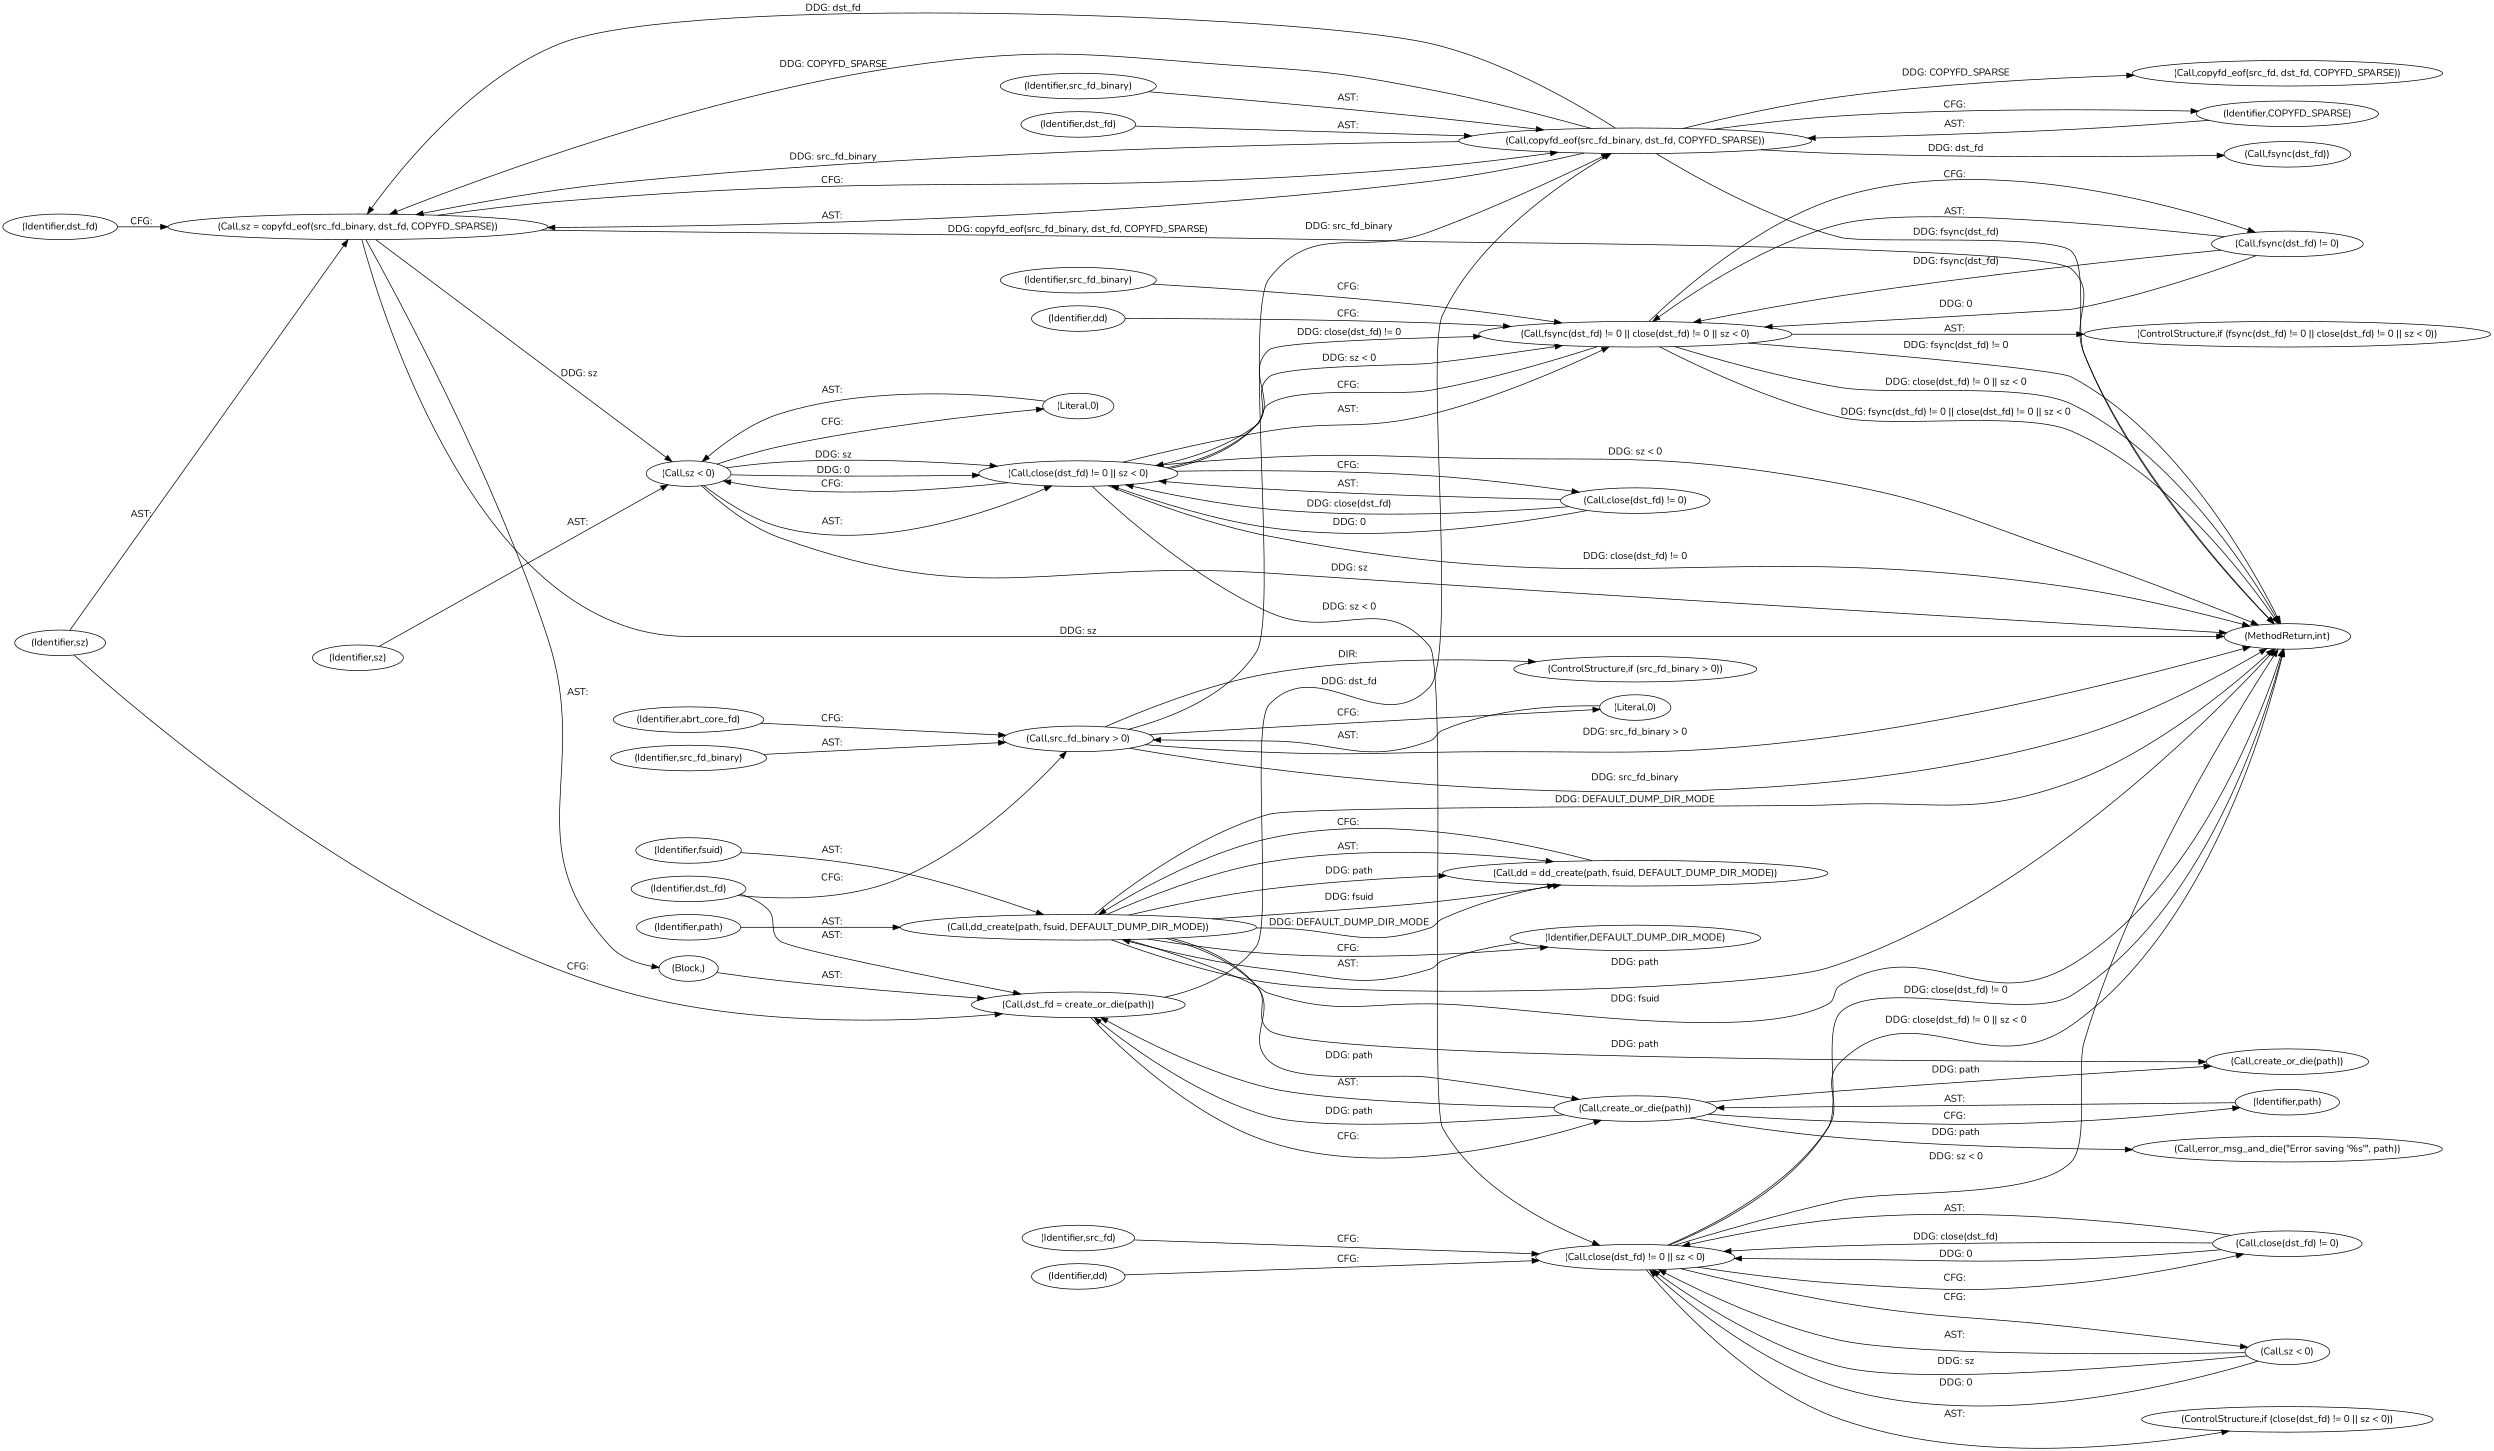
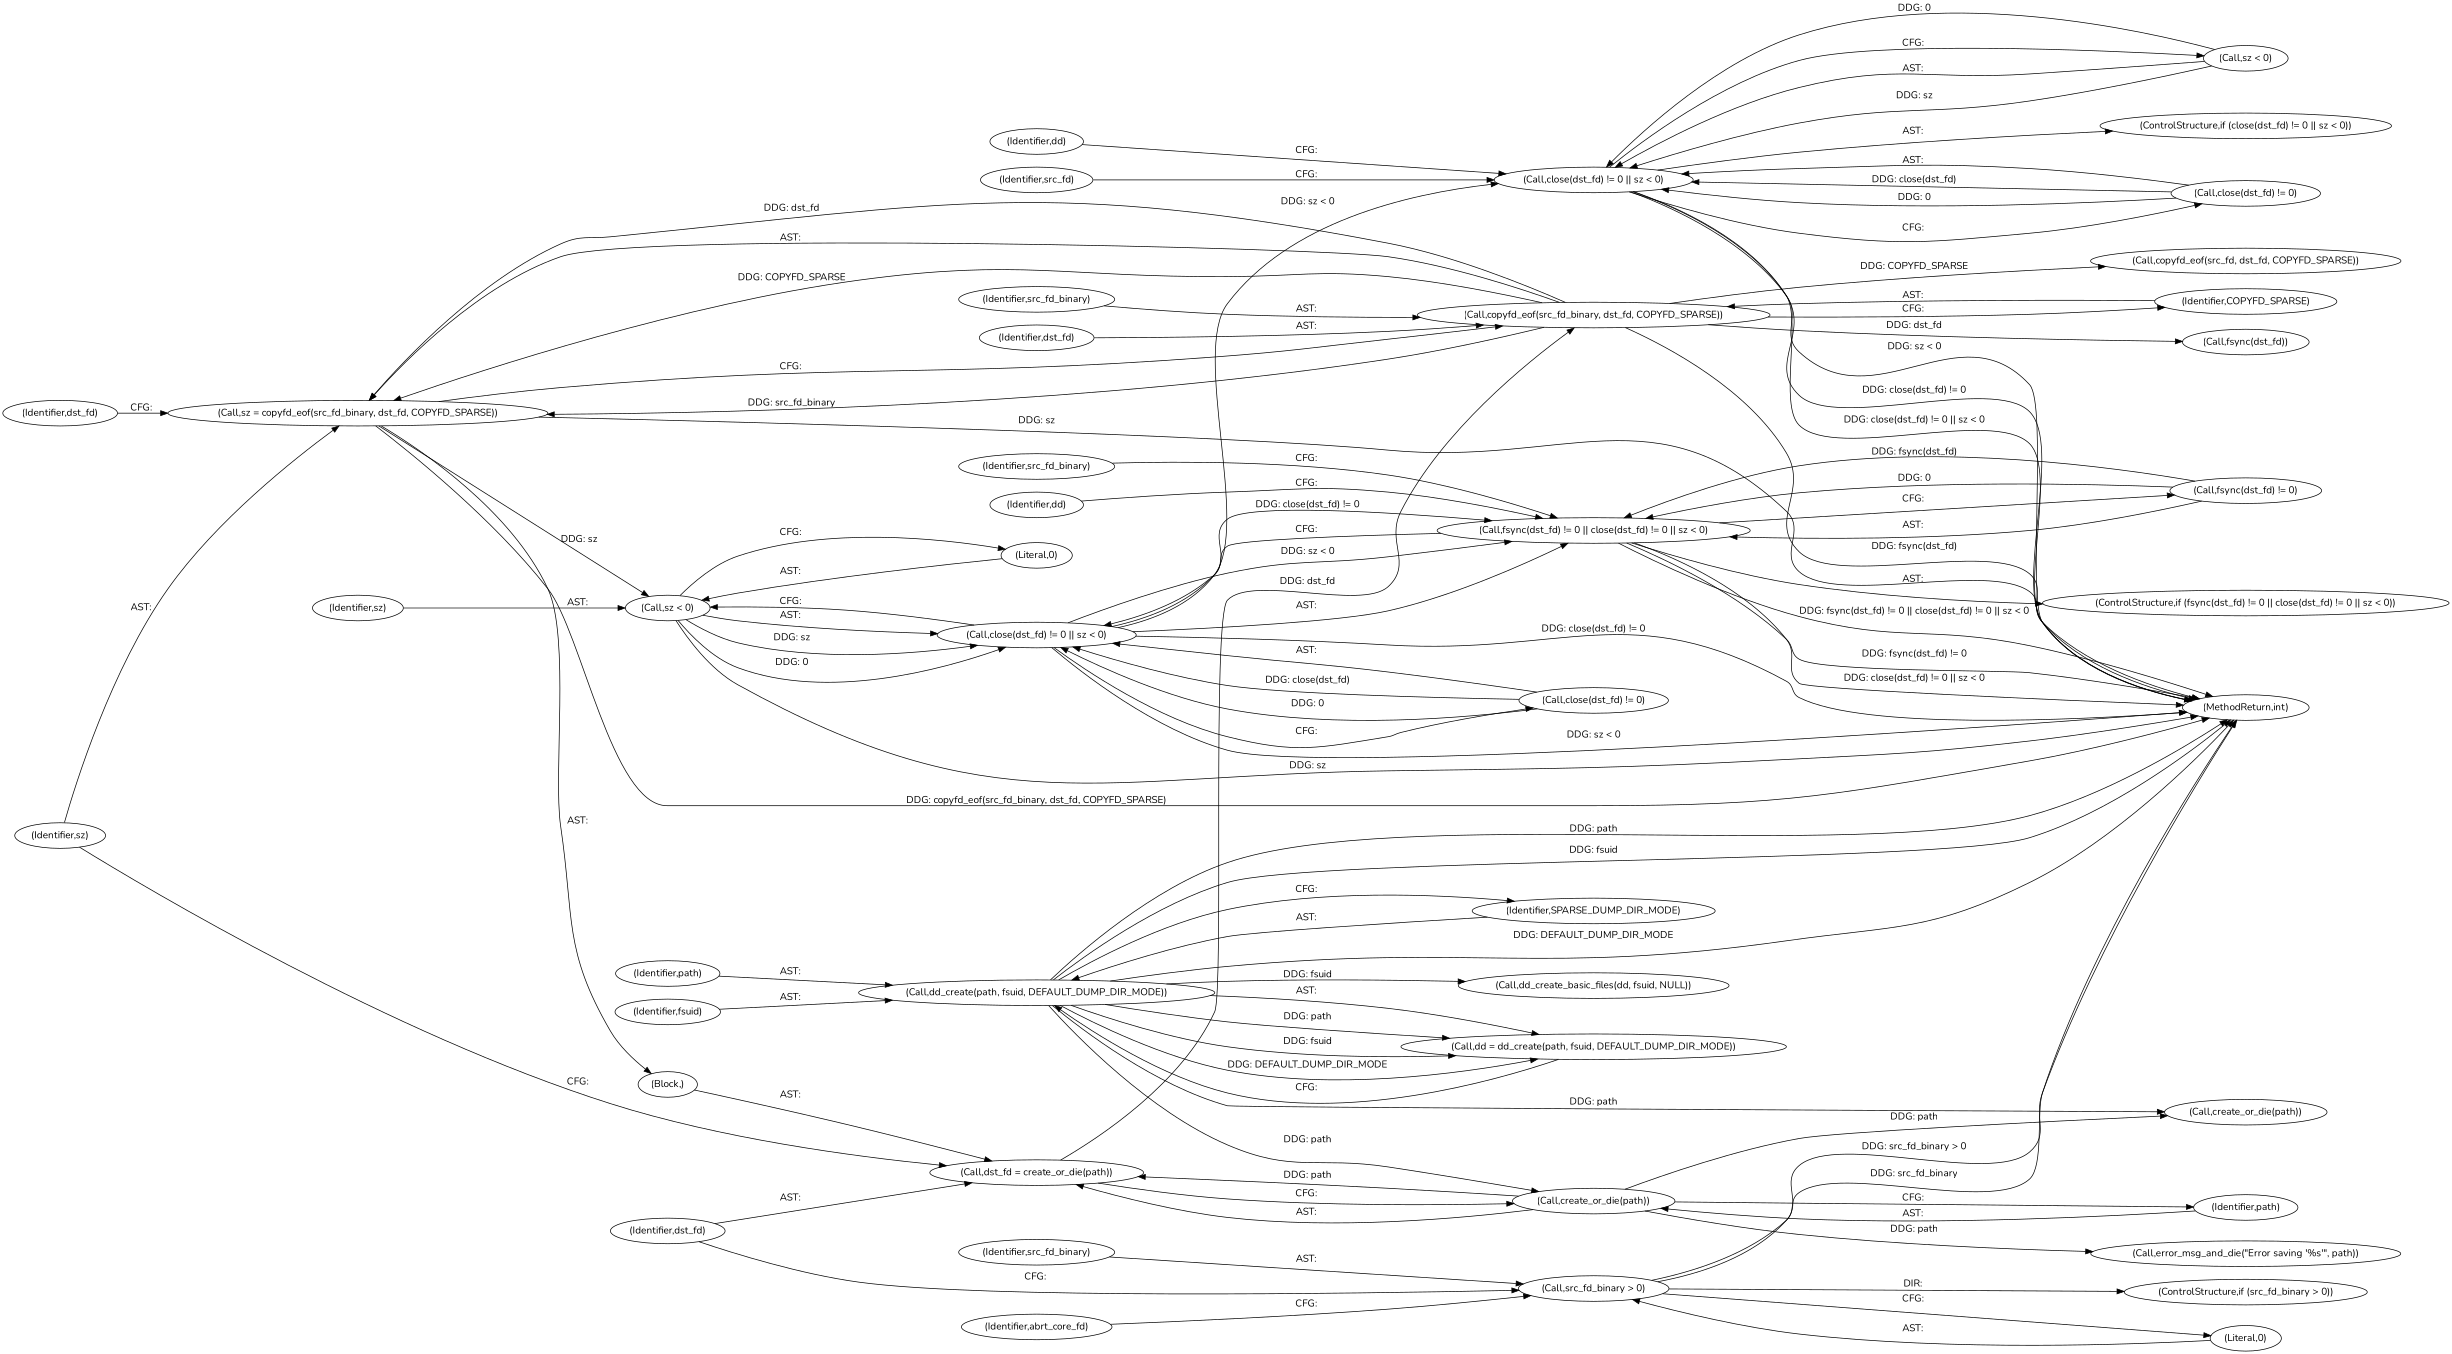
(1260, 339) -> none
(1635, 938) -> (1594, 911)
none -> (1594, 986)
